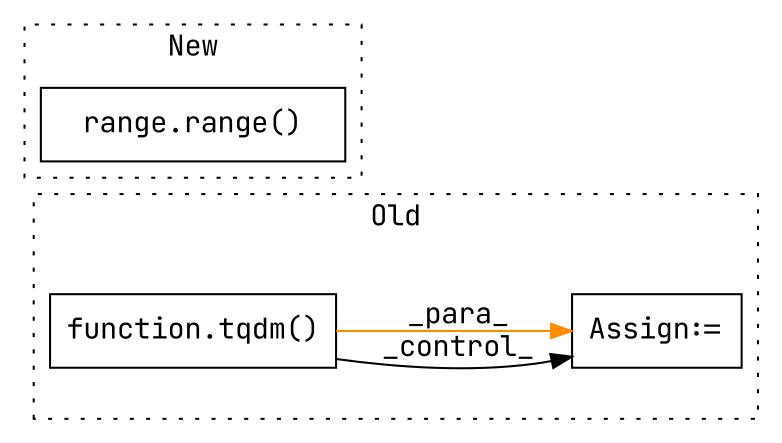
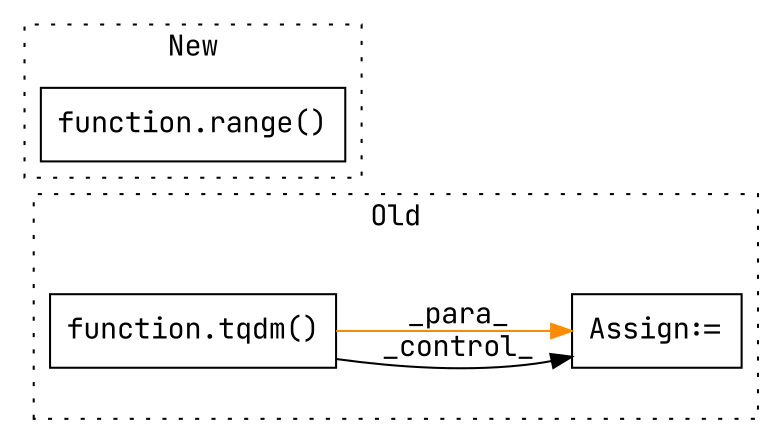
(193, 125) -> (193, 125)
